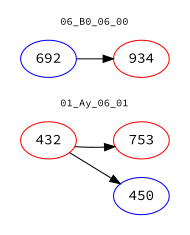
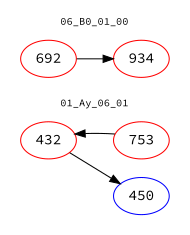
(95, 22) -> (95, 22)
(49, 59) -> (49, 59)
(90, 147) -> (100, 133)
